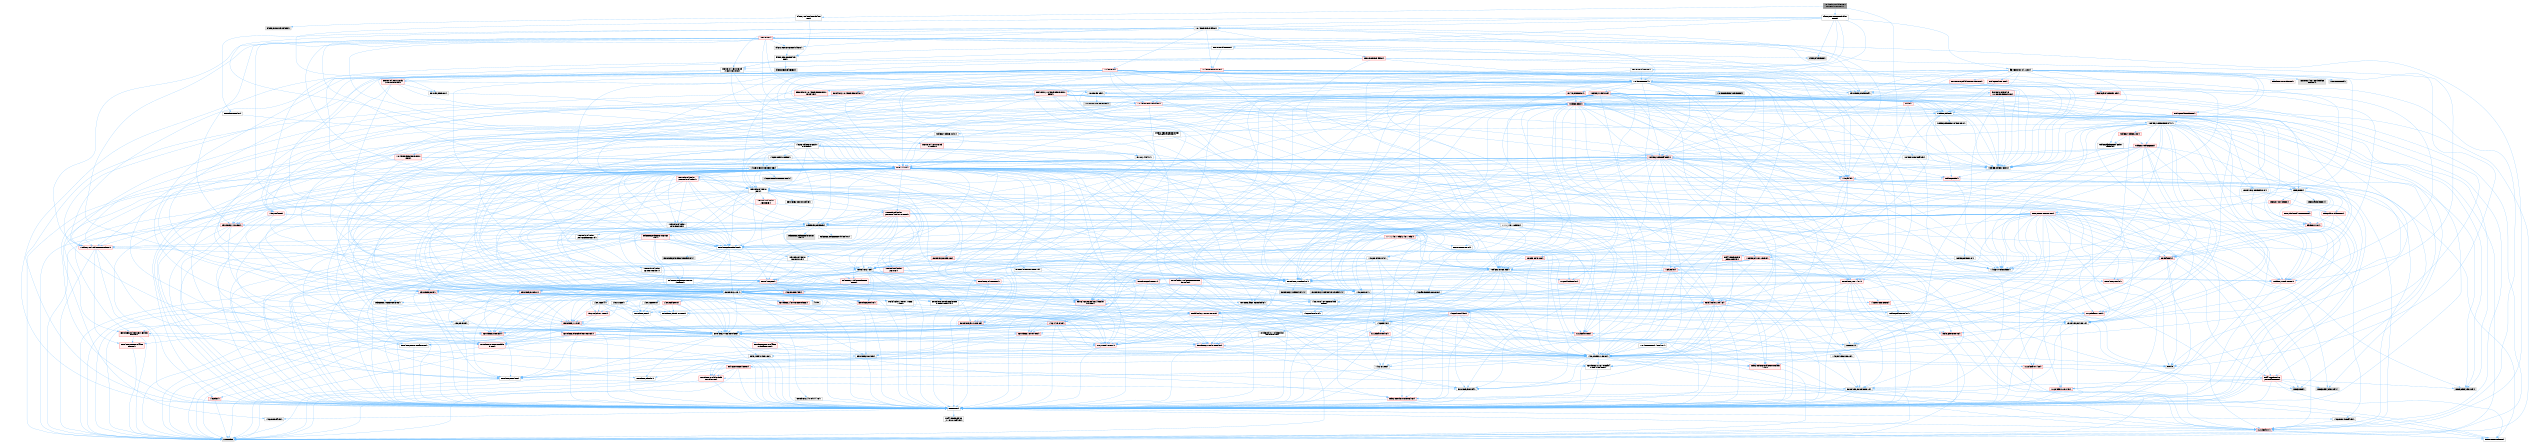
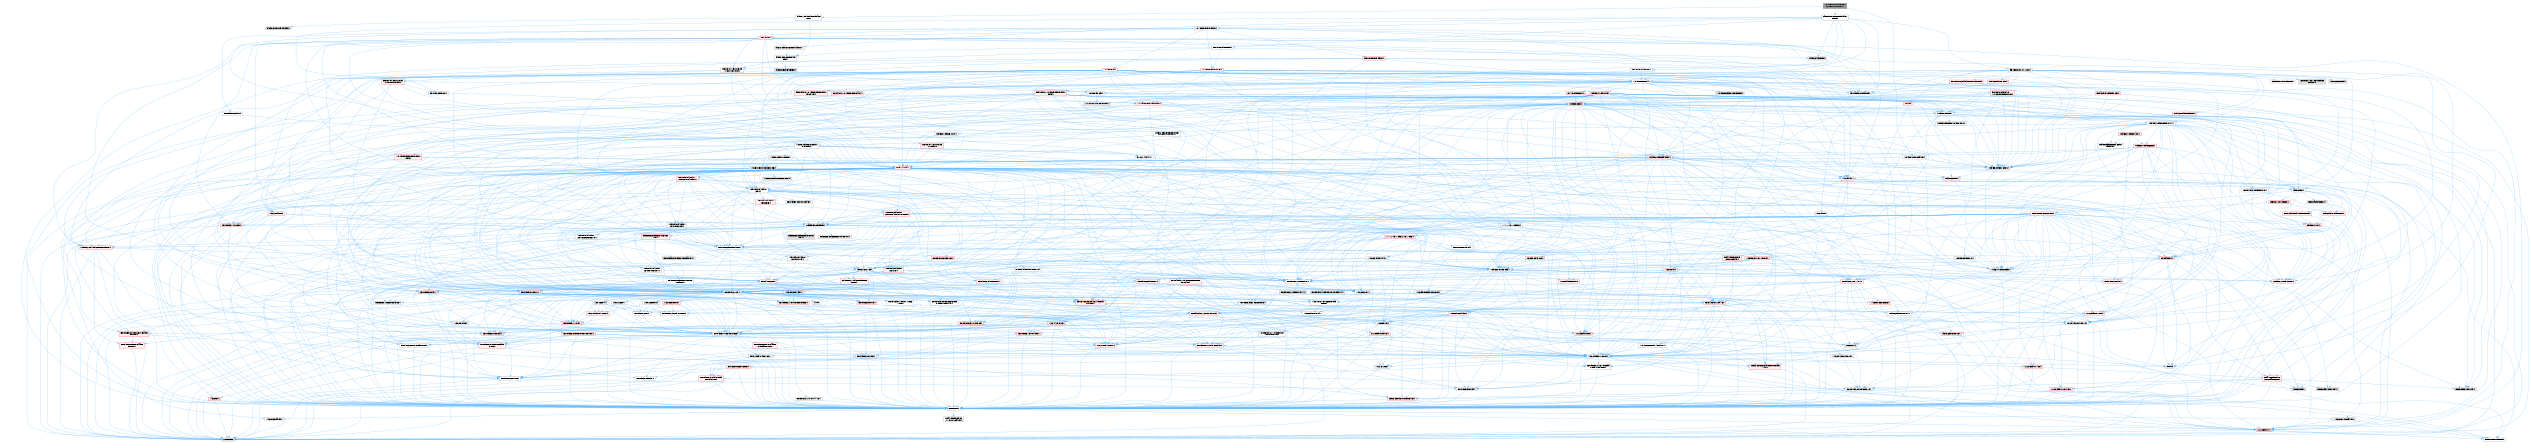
none -> (1821, 214)
(721, 233) -> (588, 244)
(1295, 286) -> (1296, 288)
